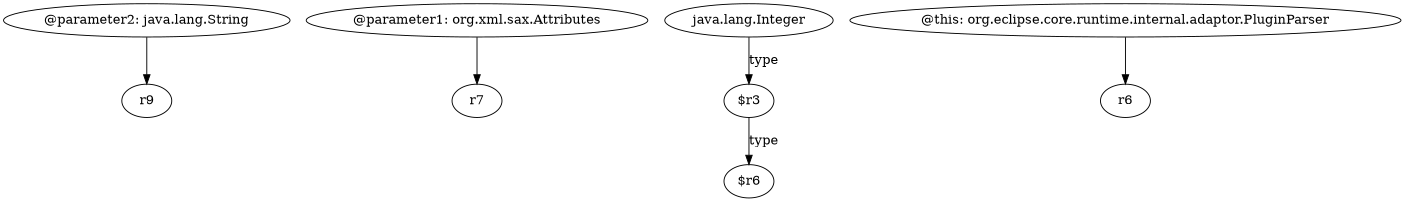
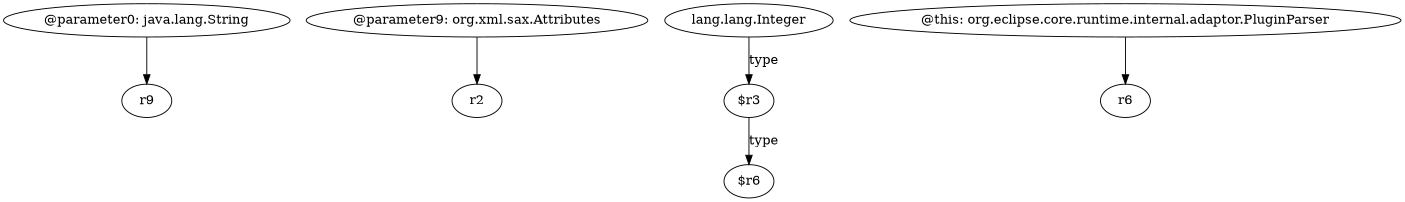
(147, 20) -> (147, 20)
(477, 20) -> (477, 20)
(749, 20) -> (749, 20)
(477, 101) -> (477, 101)
